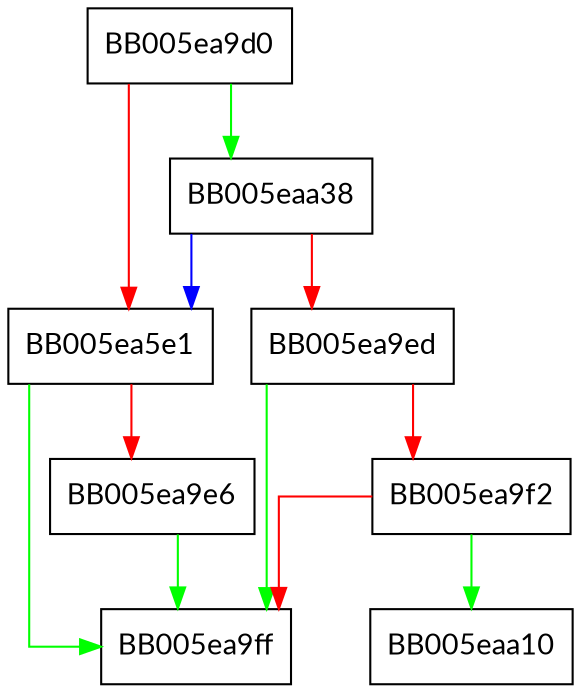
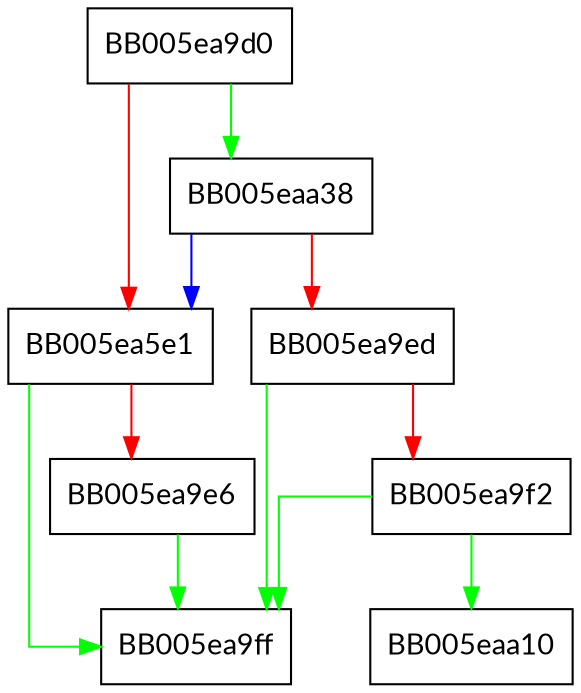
(280, 496) -> (280, 496)
